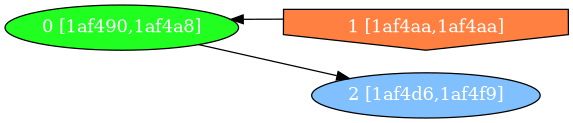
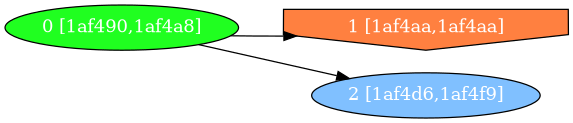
(264, 19) -> (257, 36)
